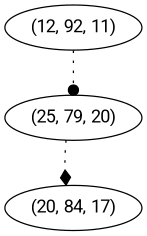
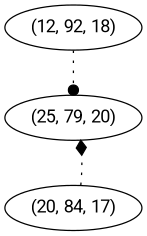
(73, 28) -> (73, 28)
(65, 155) -> (82, 170)
